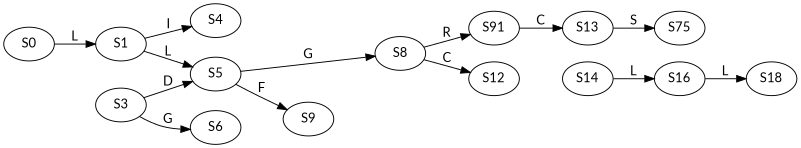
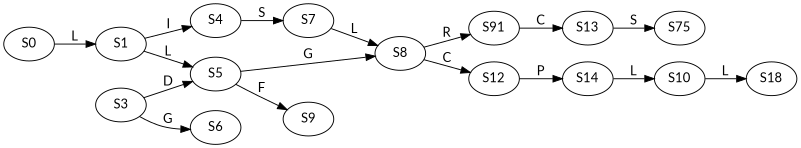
none -> (308, 21)
none -> (536, 79)
(680, 79) -> (680, 79)
